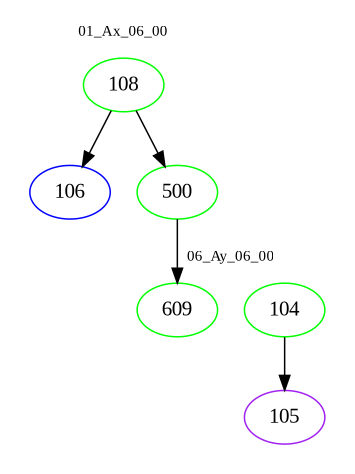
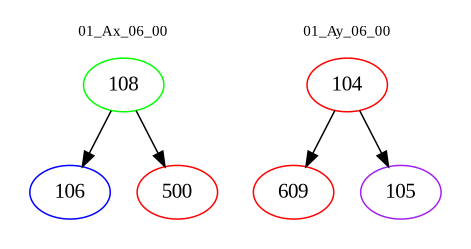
(177, 192) -> (177, 192)
(177, 252) -> (324, 132)
(231, 257) -> (347, 32)
(177, 310) -> (294, 192)
(285, 310) -> (347, 85)
